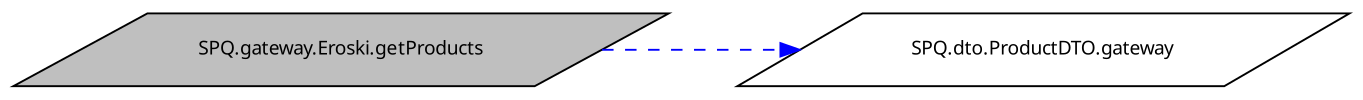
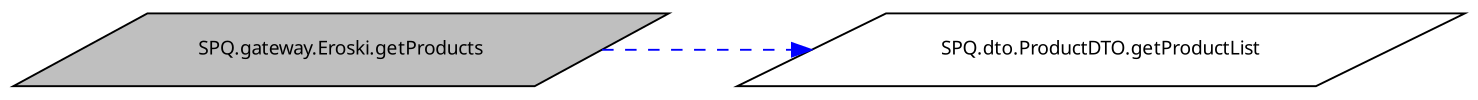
(1043, 50) -> (1101, 50)
